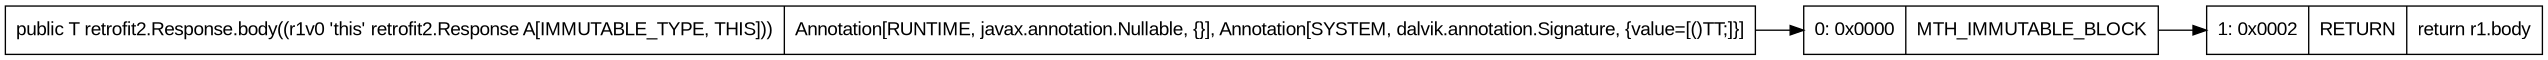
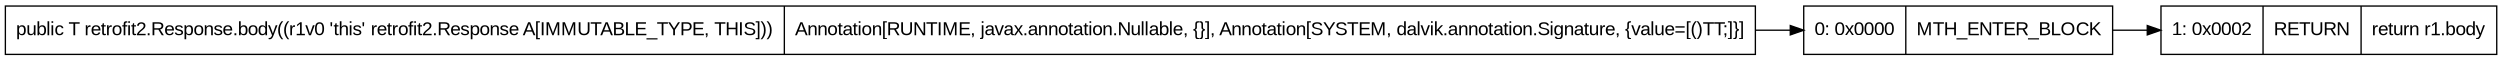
(2032, 30) -> (2009, 30)
